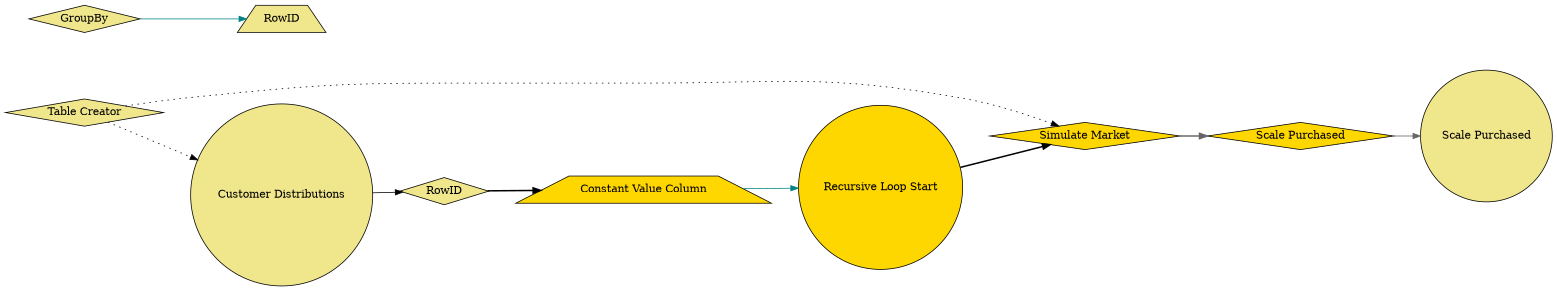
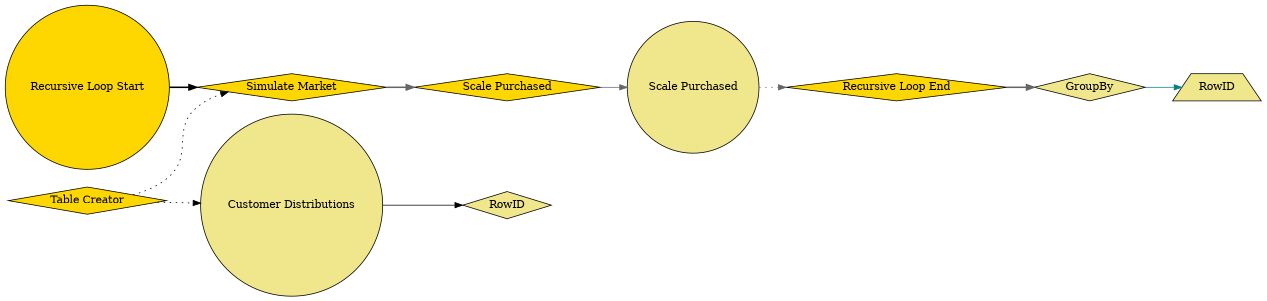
none -> (897, 87)
(84, 113) -> (87, 201)
(644, 190) -> none
